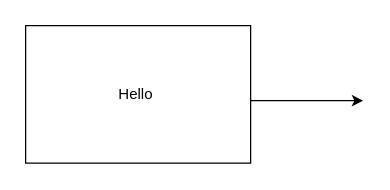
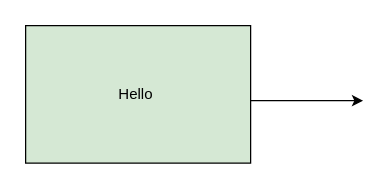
(138, 94) -> (138, 94)
